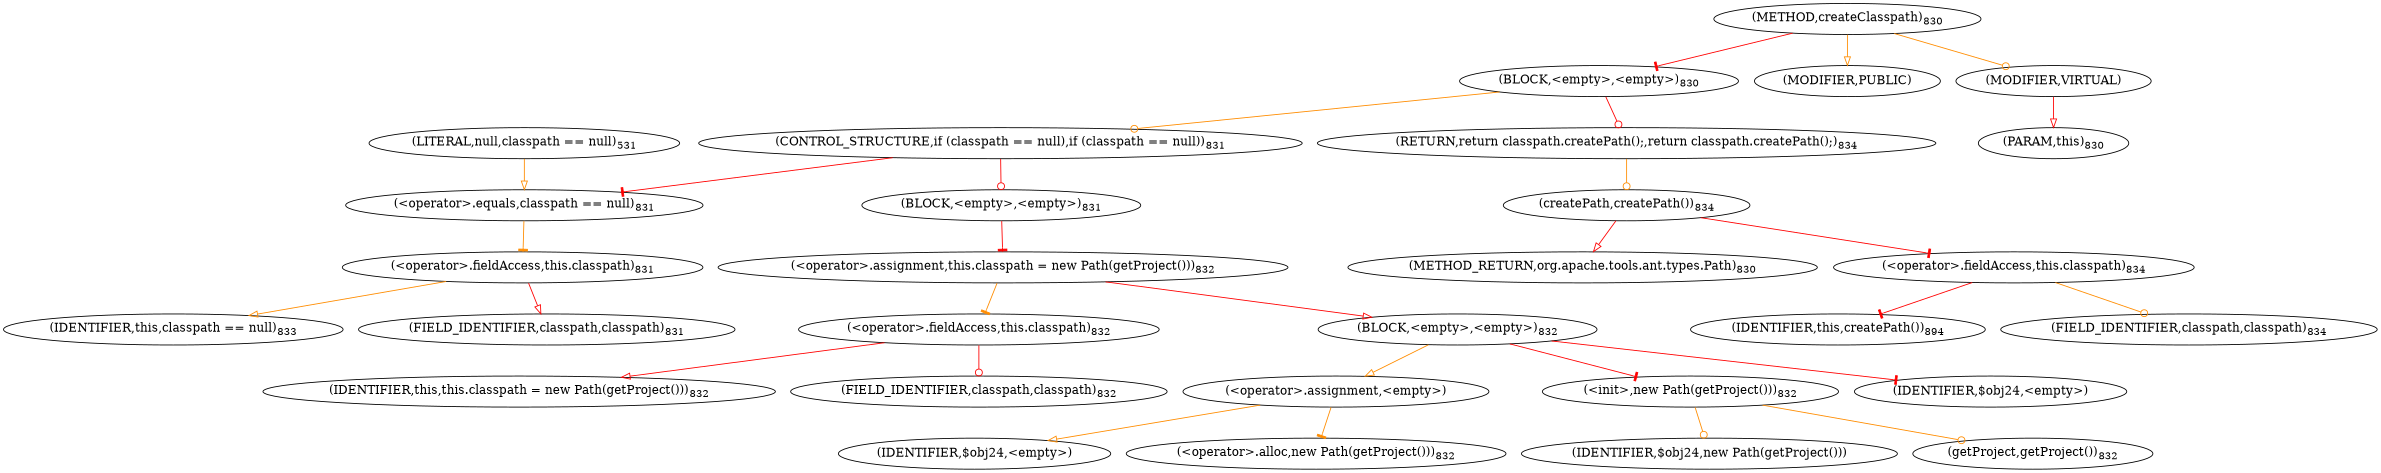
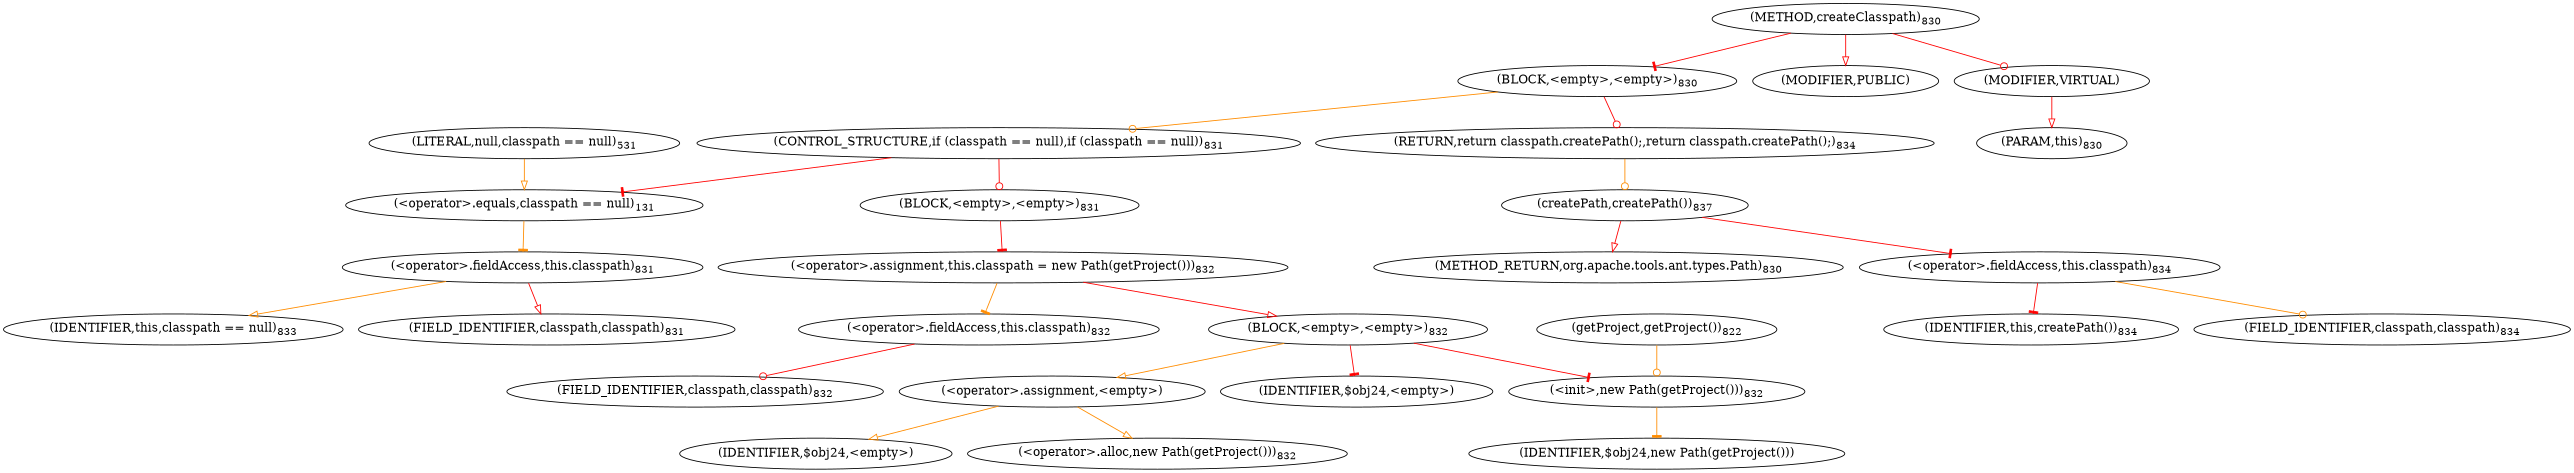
(1847, 46) -> (1846, 46)
(1948, 49) -> (1946, 49)
(645, 204) -> (645, 204)
(1705, 204) -> (1703, 204)
(1935, 328) -> (2128, 328)
(519, 392) -> none
(1699, 419) -> (1657, 421)
(1327, 421) -> (1101, 420)
(1860, 422) -> (1657, 357)
(2108, 452) -> (1732, 328)
